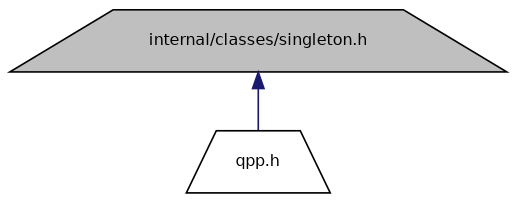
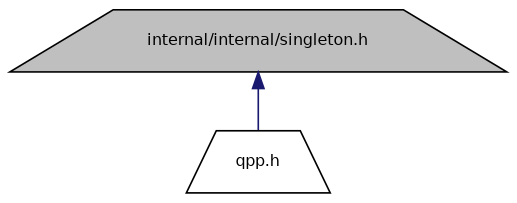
(258, 41) -> (258, 41)
